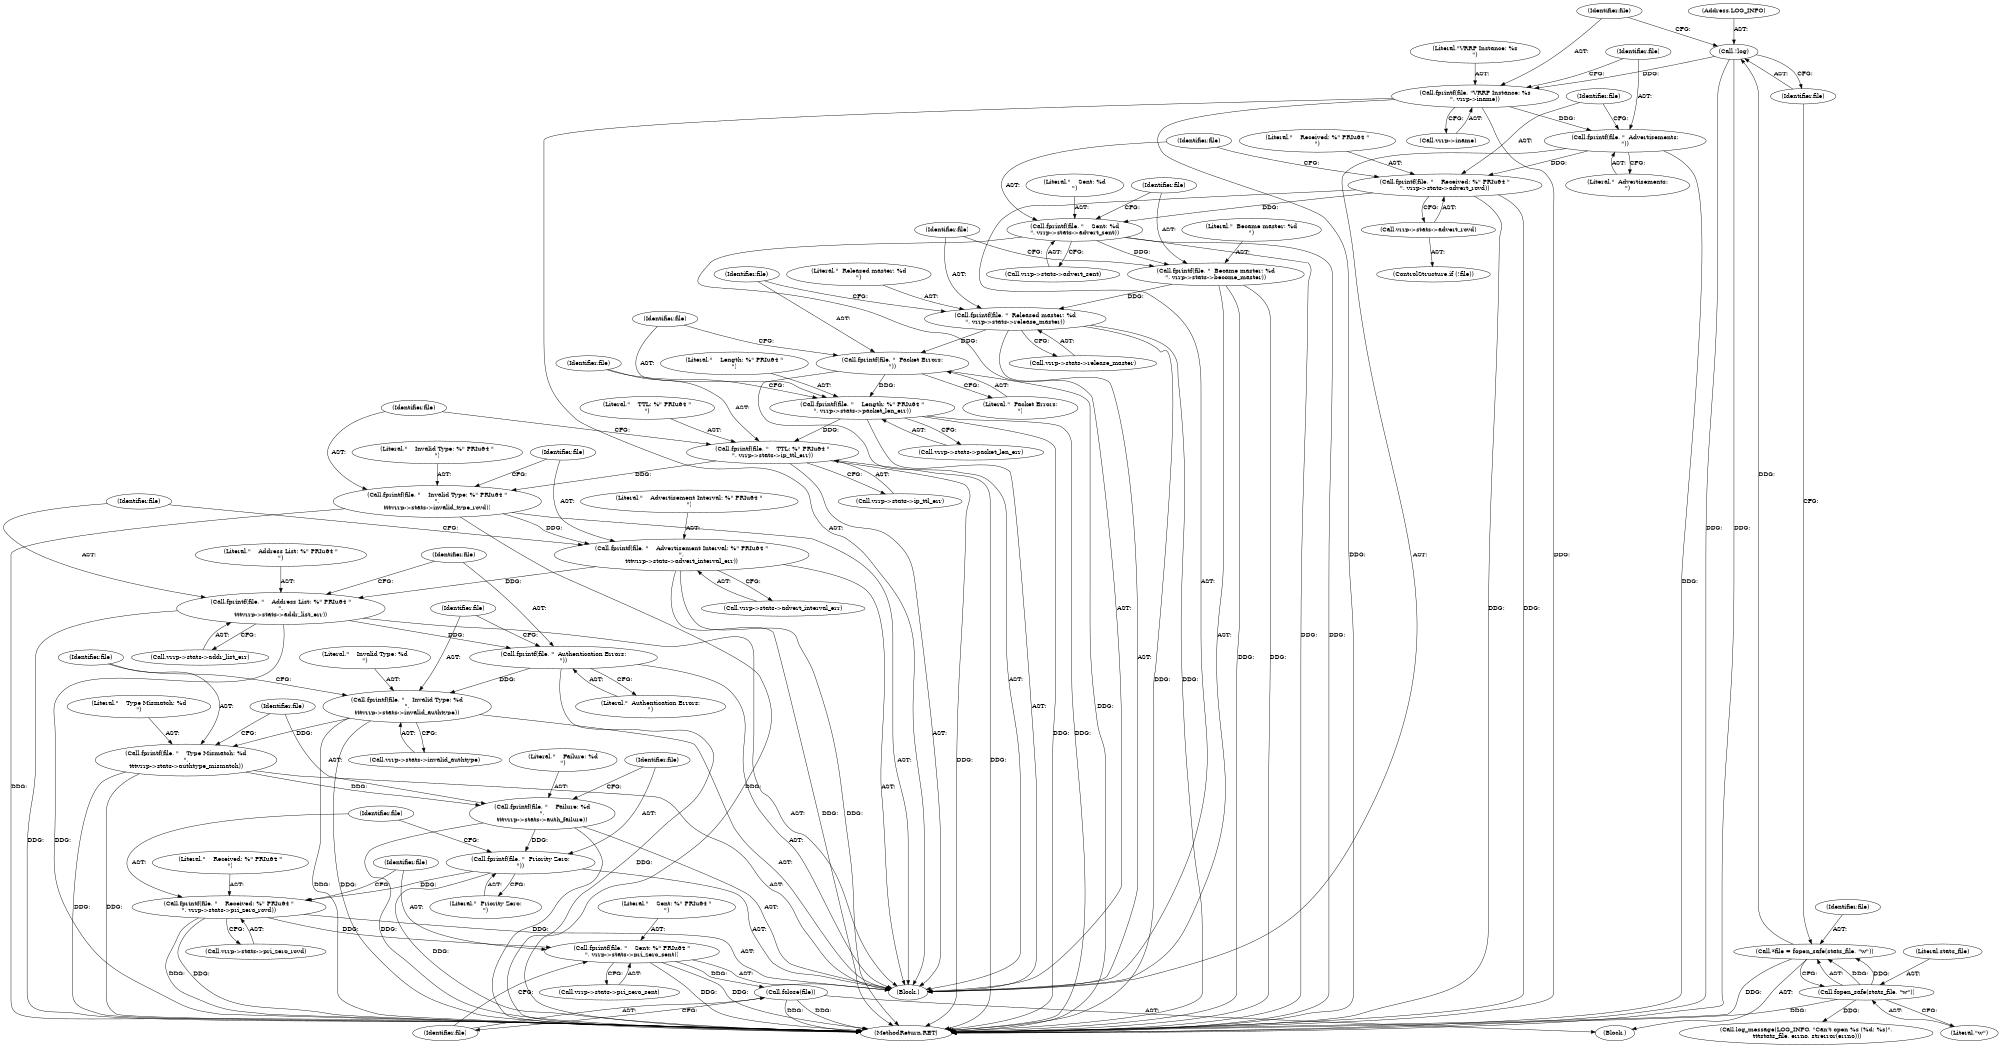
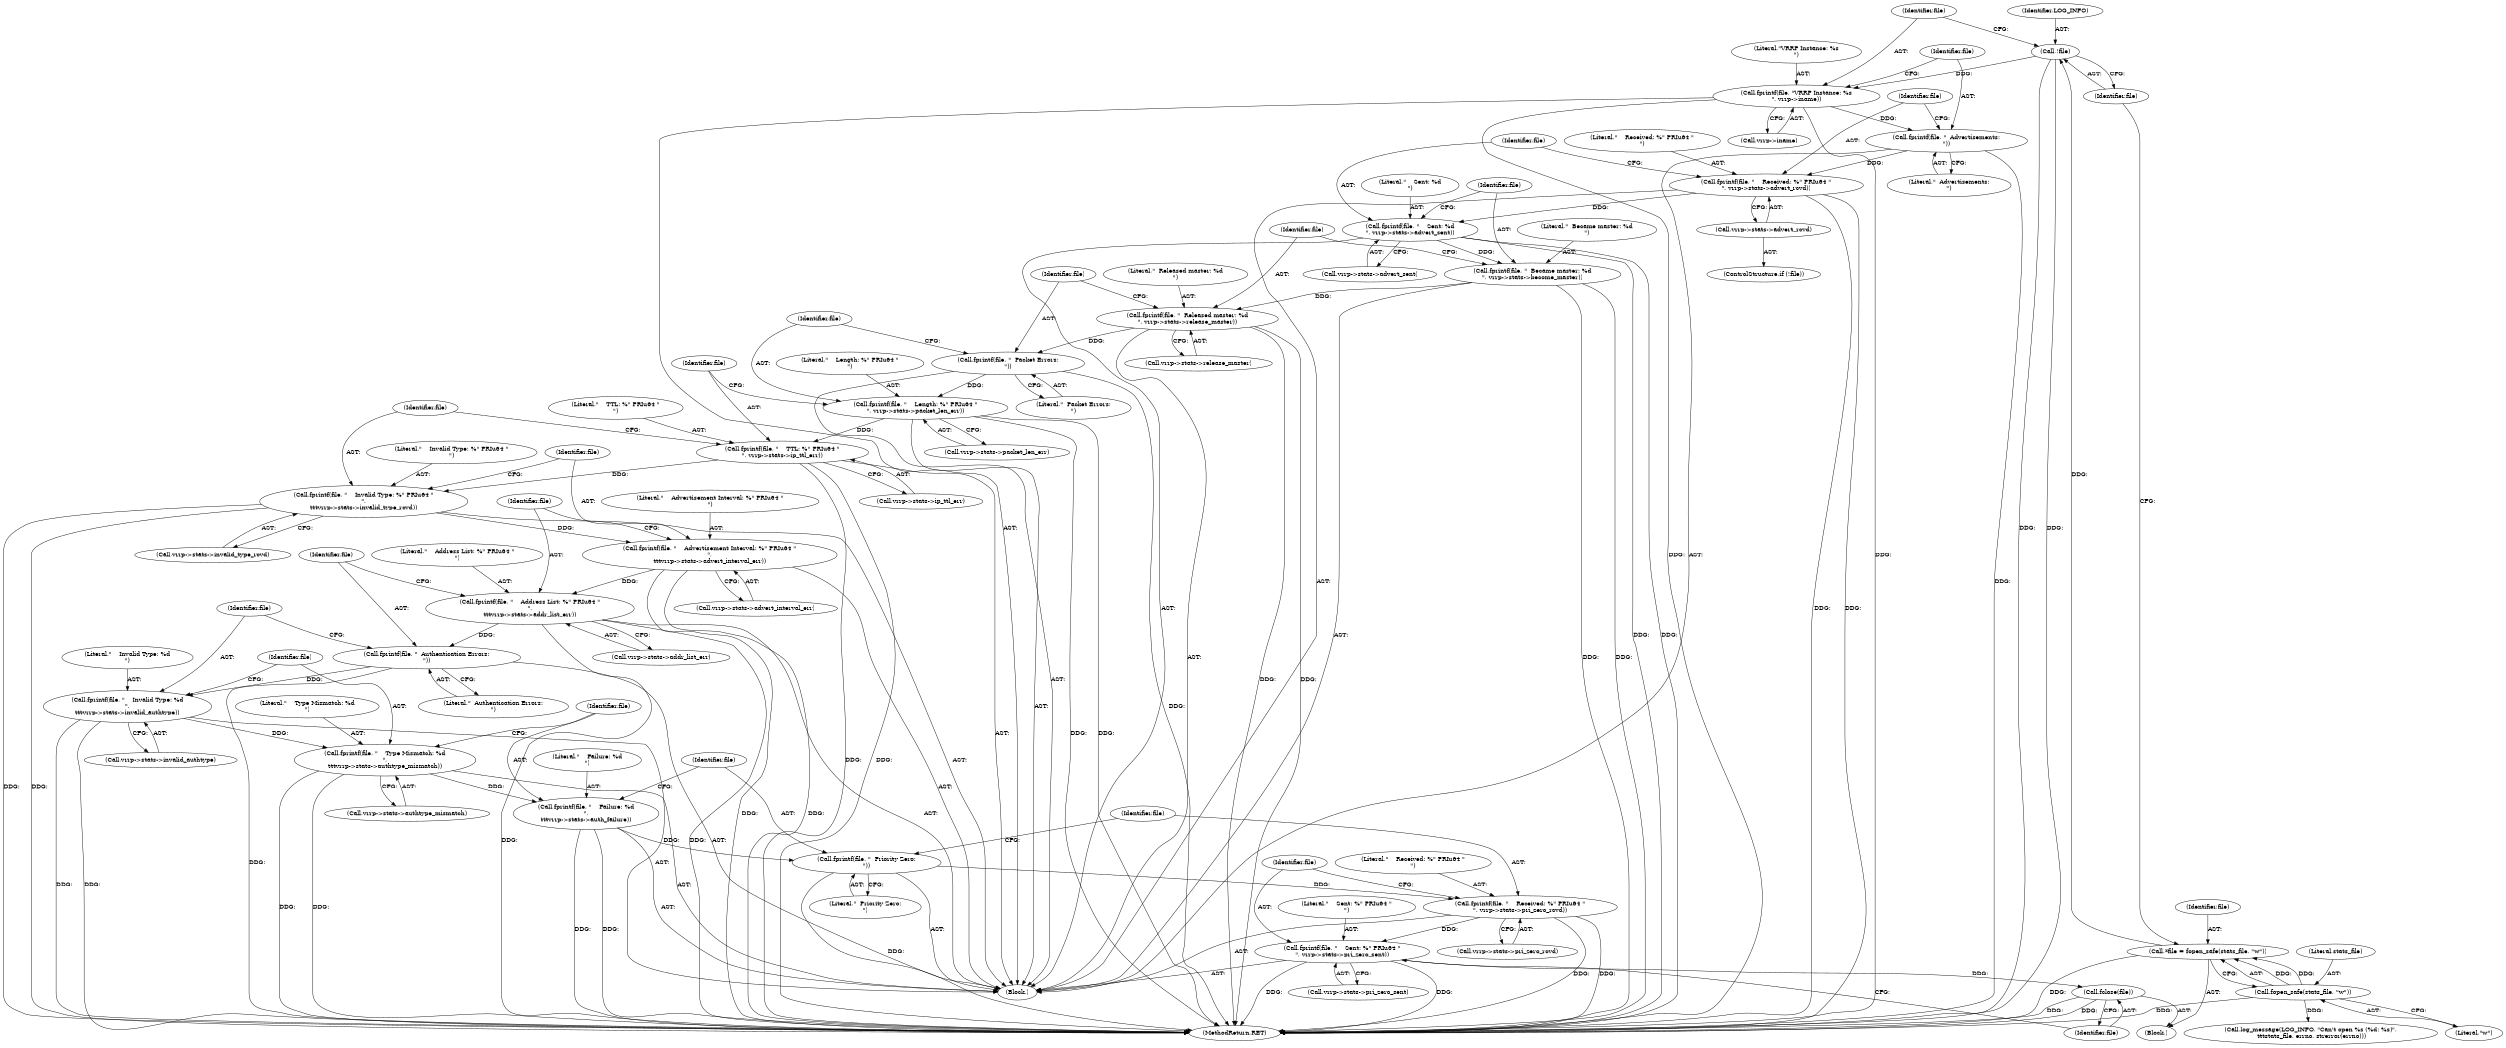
(1734, 11) -> (2055, 11)
(1734, 52) -> (2055, 52)
none -> (213, 555)
none -> (407, 814)
